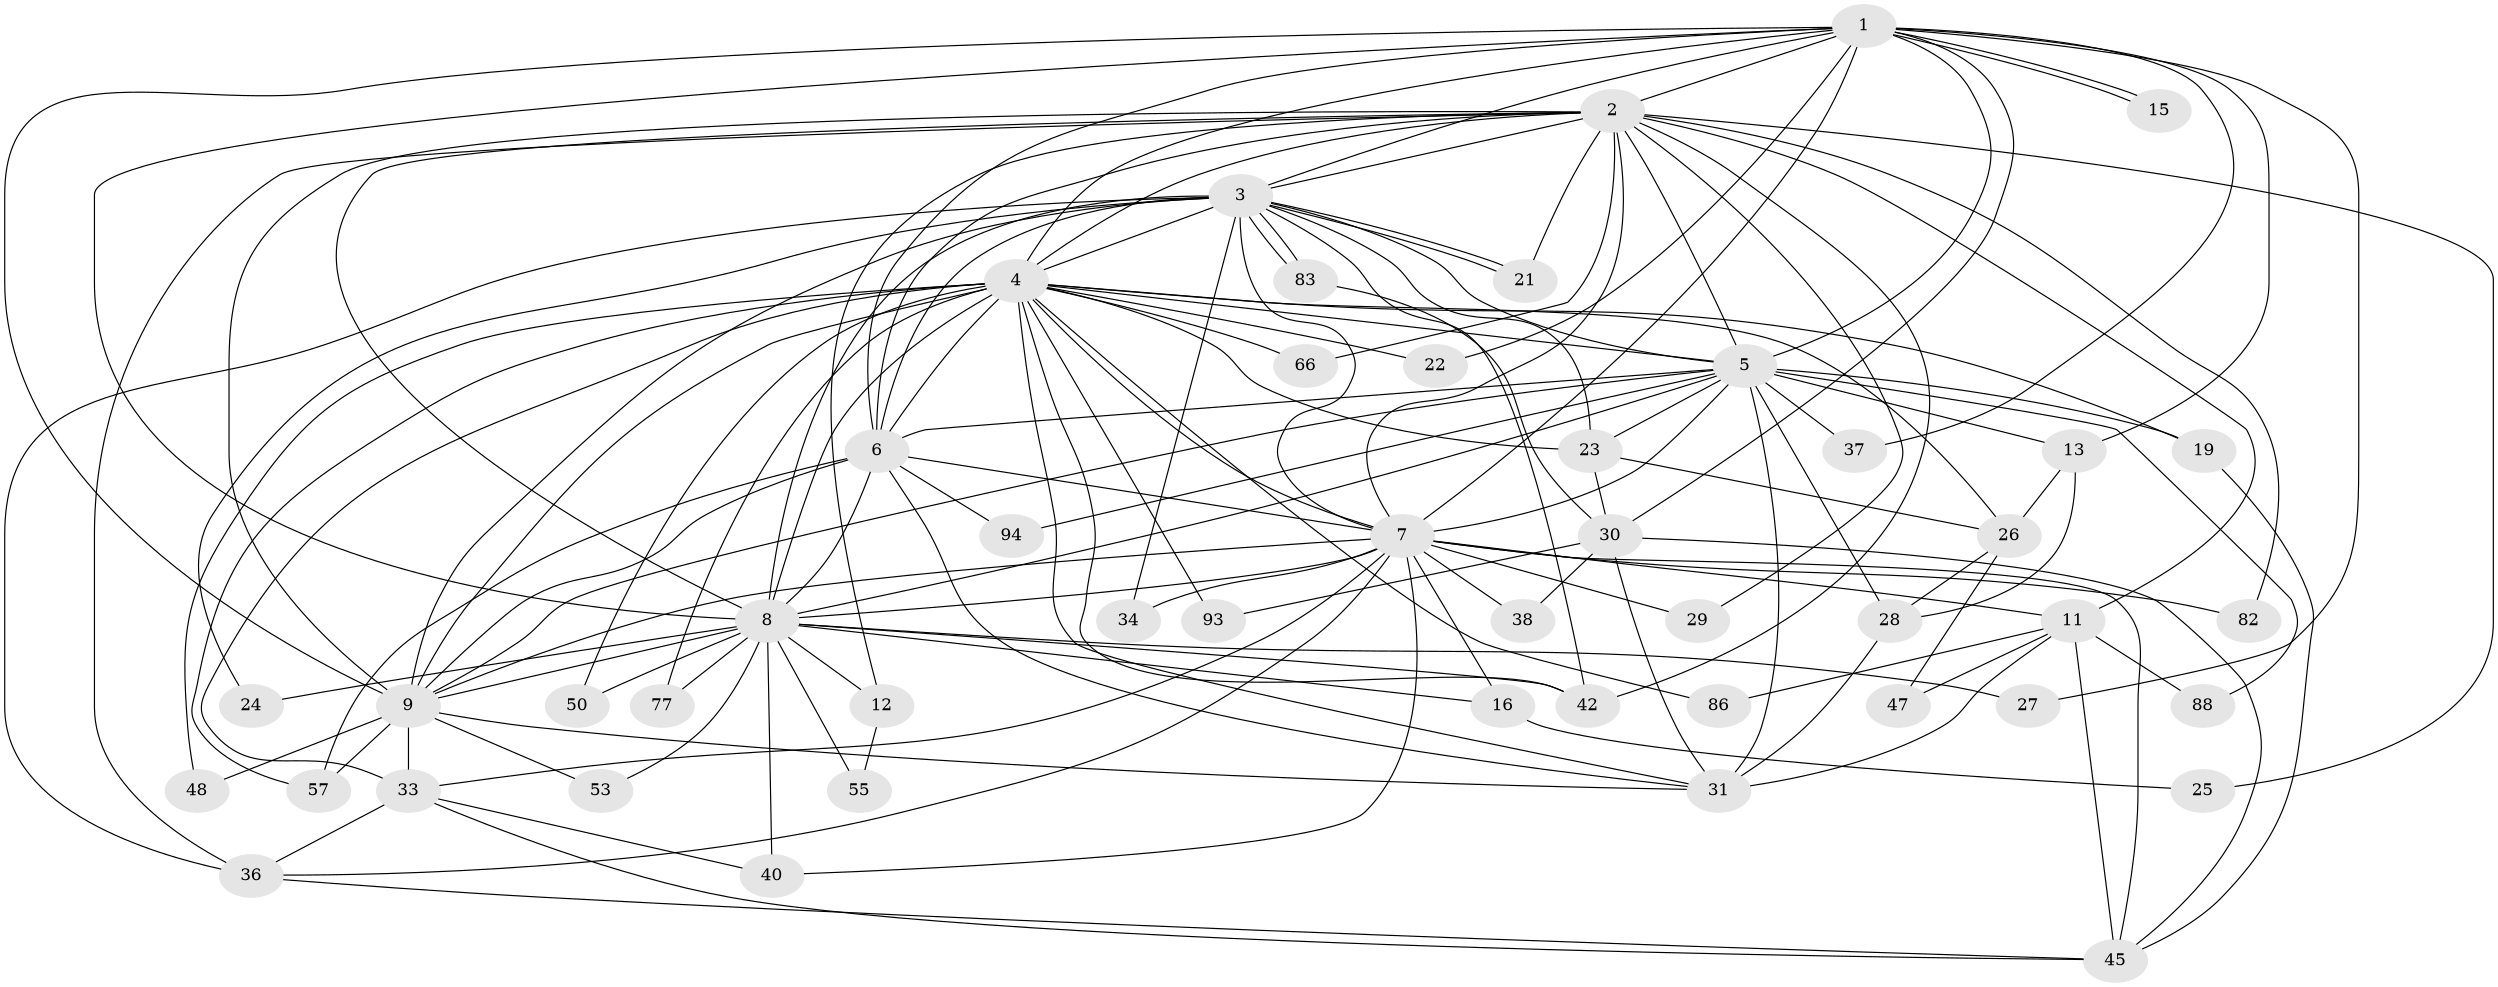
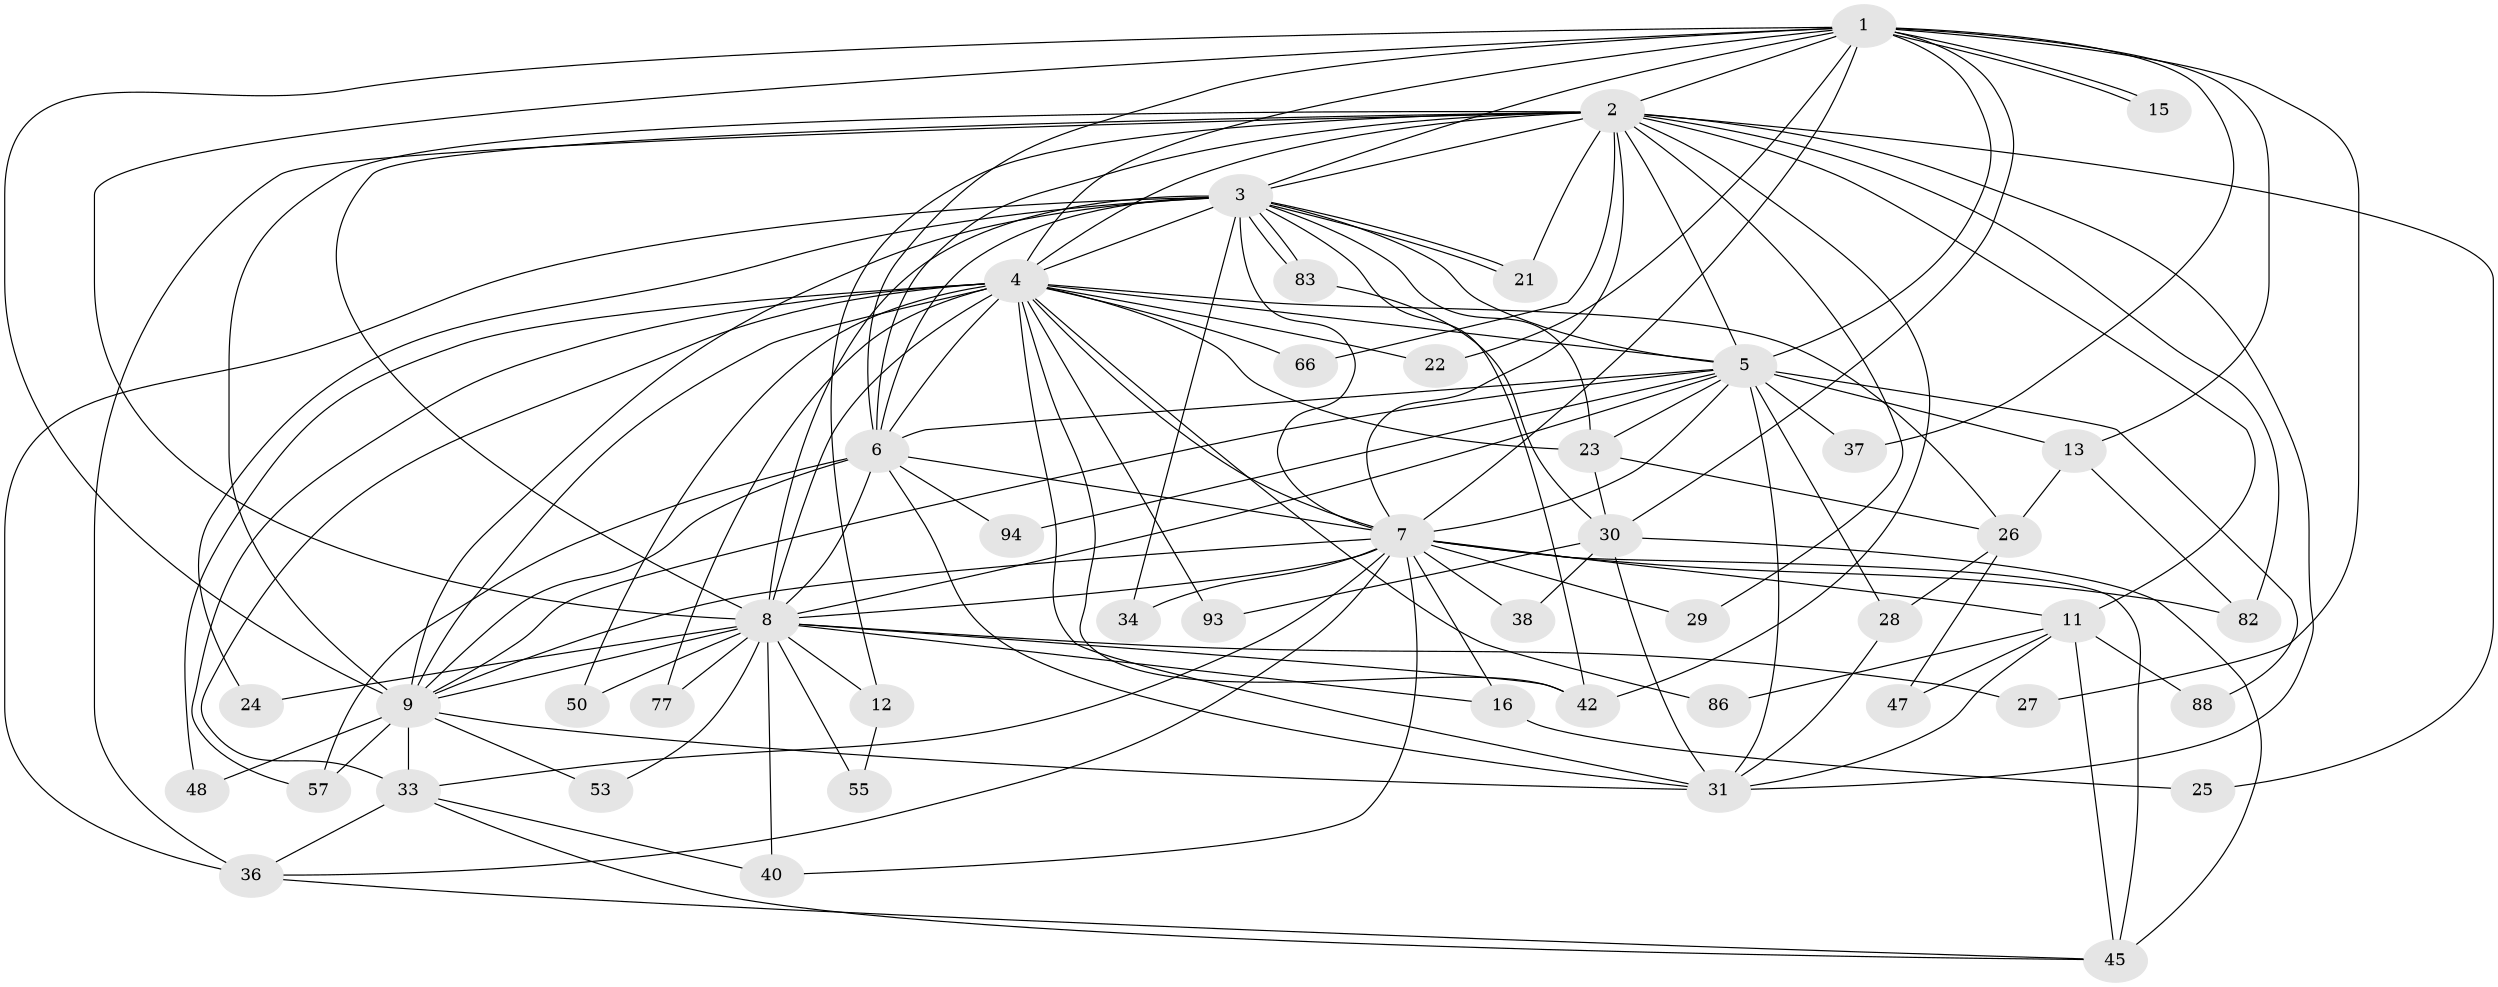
(2204, 451) -> none
none -> (2300, 464)
(2044, 565) -> (2161, 536)
